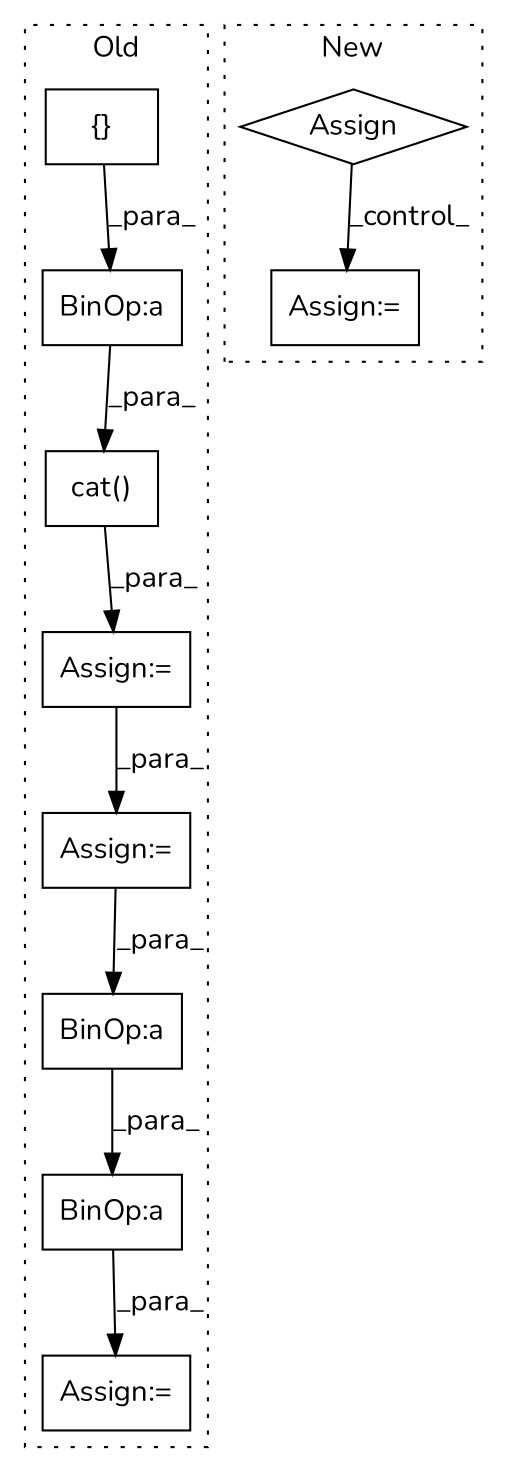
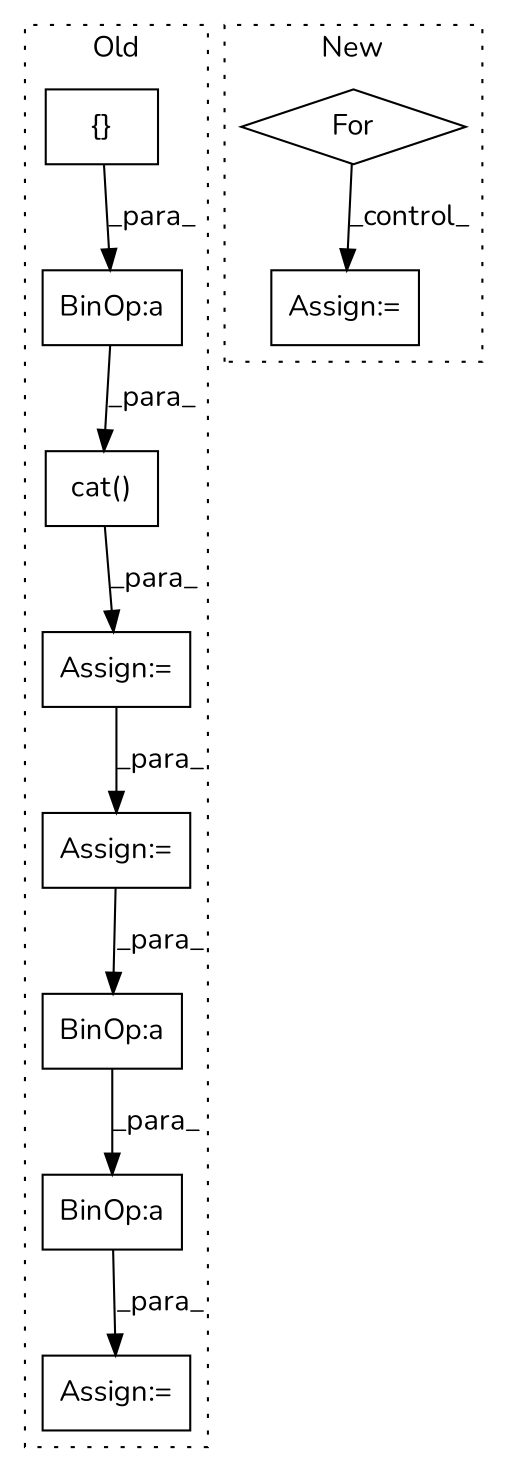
(353, 127) -> (353, 127)
